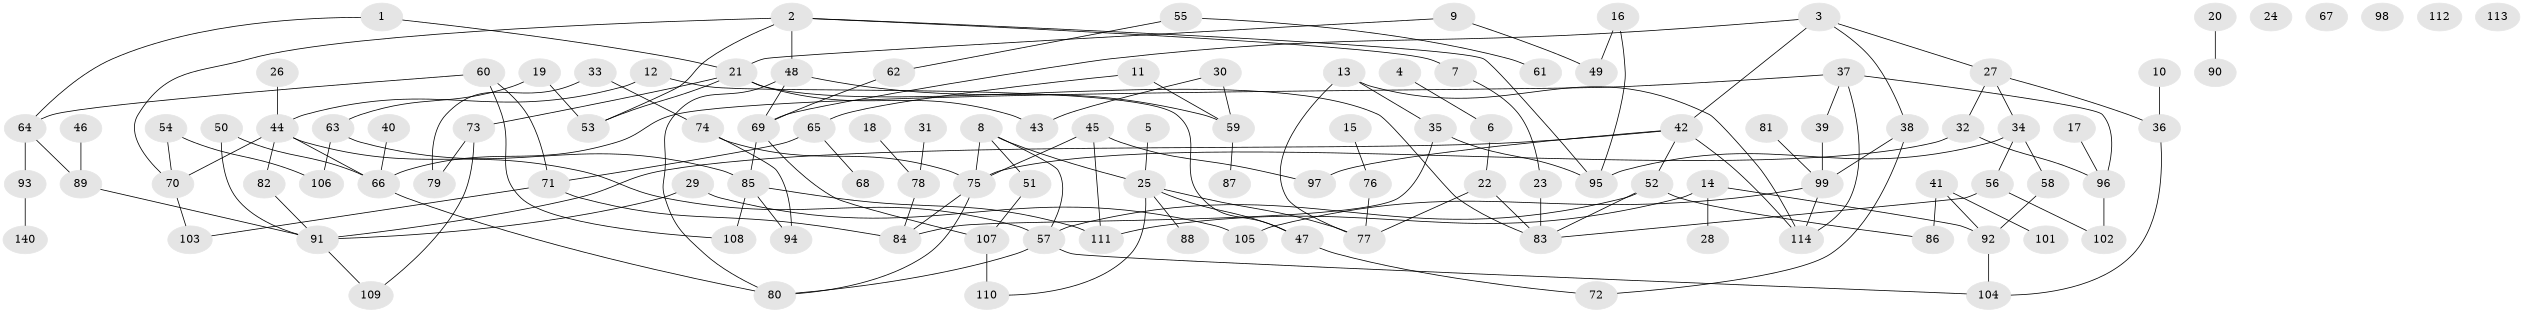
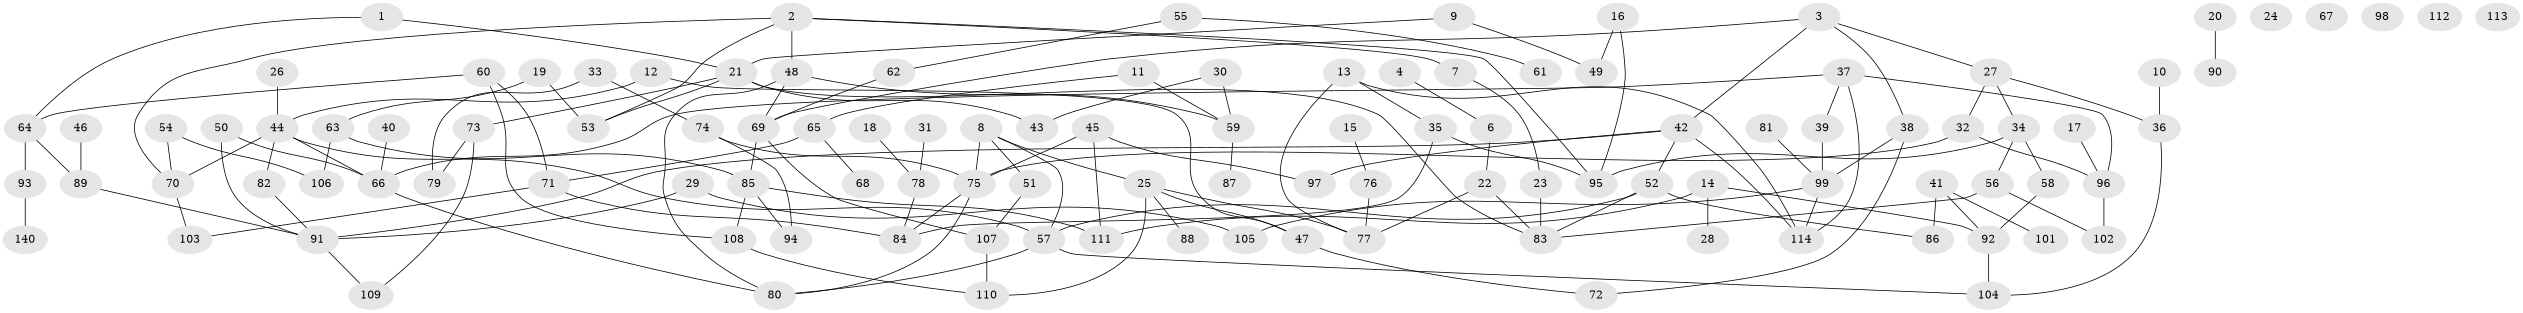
(1149, 128) -> none
none -> (857, 276)
